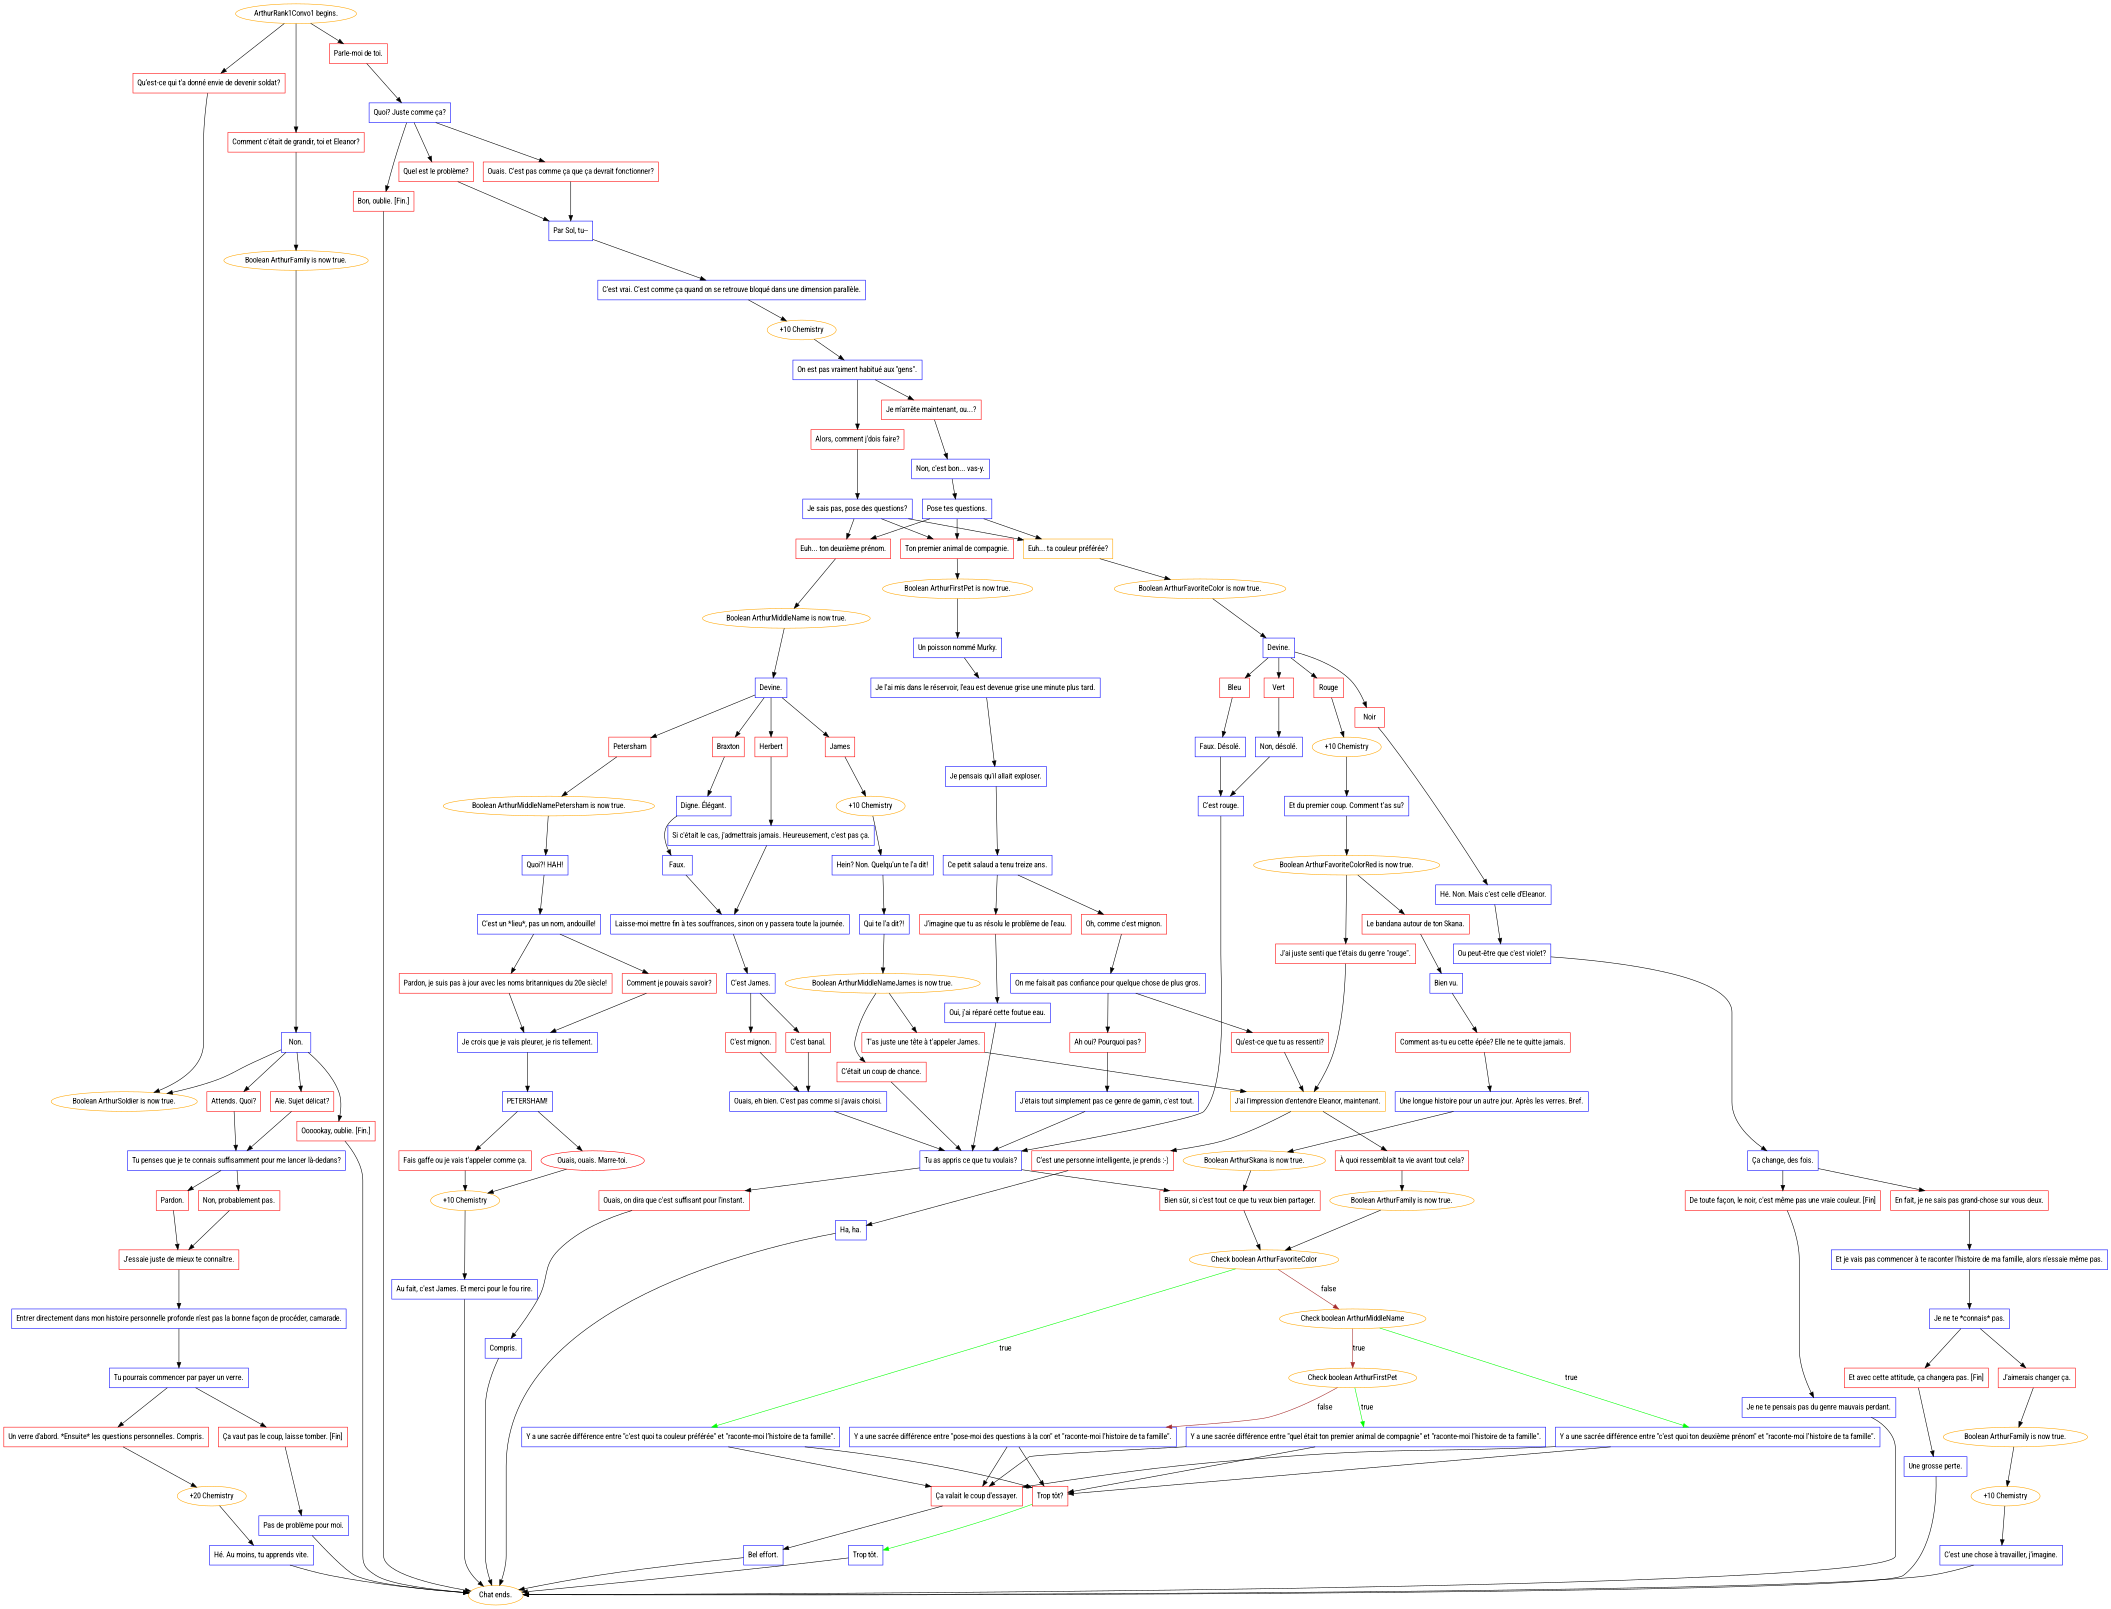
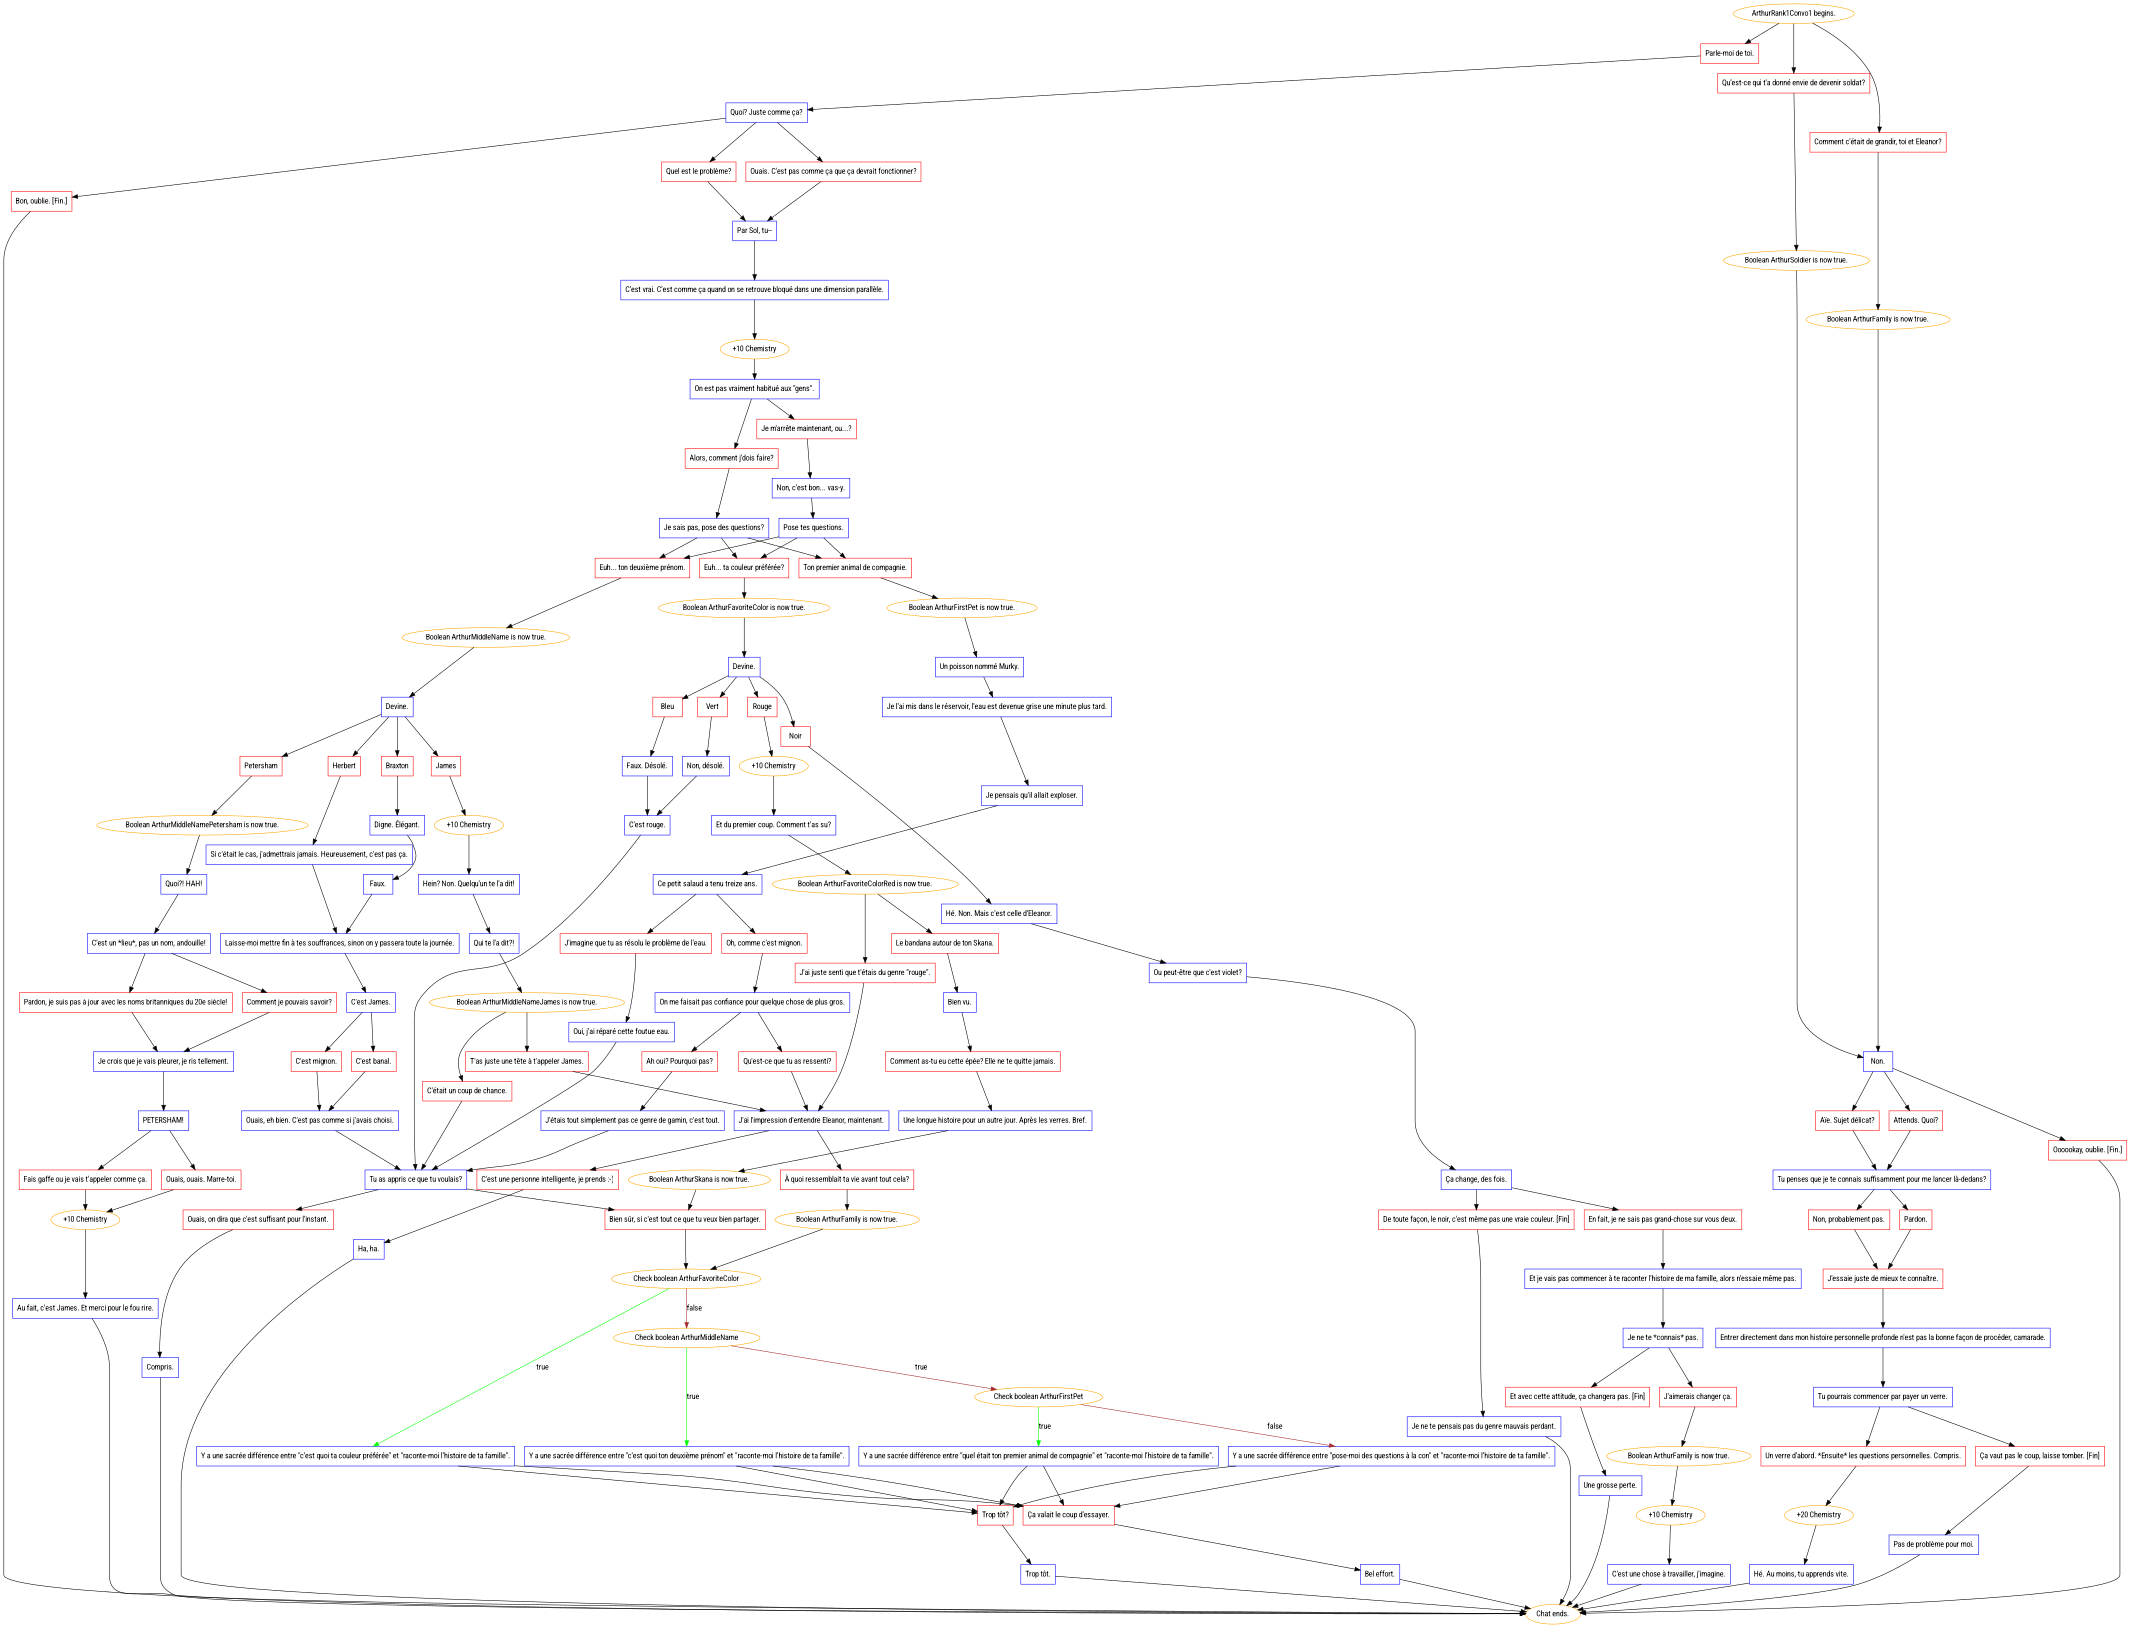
(1068, 549) -> (744, 568)
(228, 1075) -> (1797, 680)
(1308, 1102) -> (812, 1121)
(593, 1161) -> (201, 1180)
(961, 1528) -> (1015, 1542)
